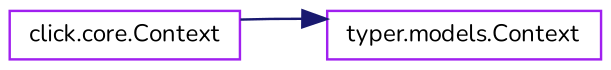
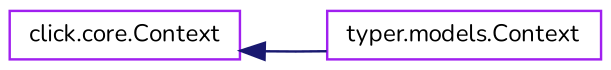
(271, 19) -> (296, 52)
